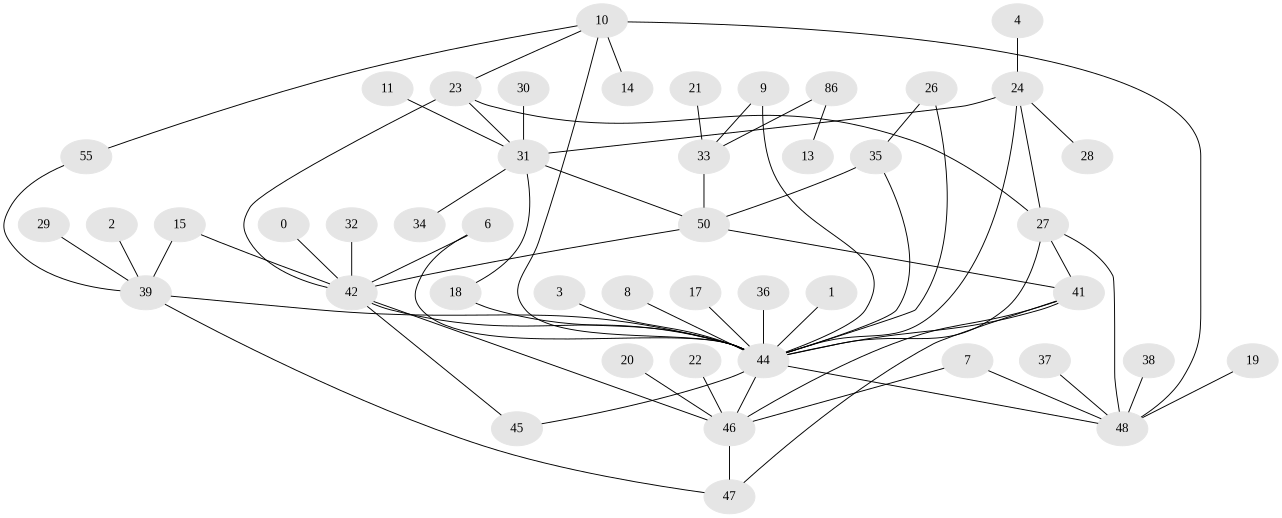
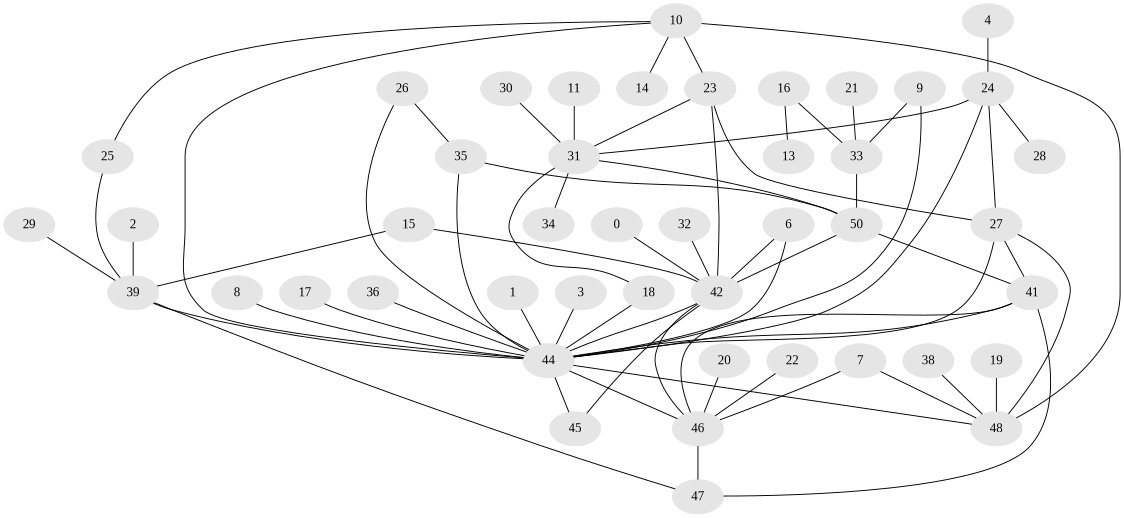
(831, 89) -> (784, 89)
(86, 157) -> (108, 157)
(1045, 361) -> none
